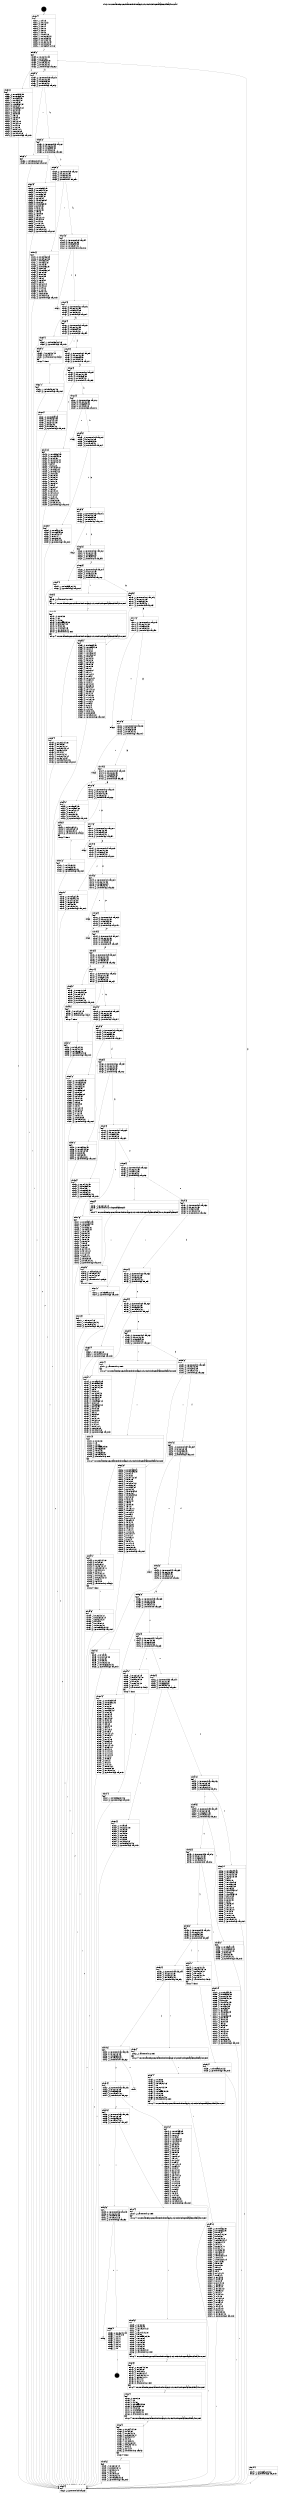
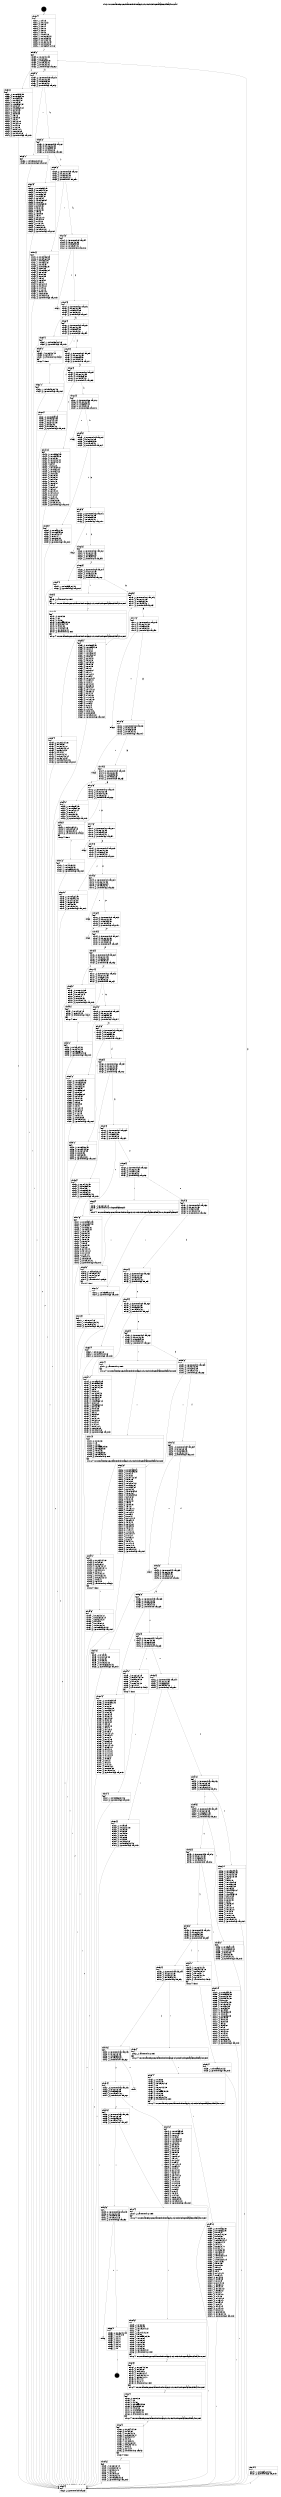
none -> (108, 1023)
